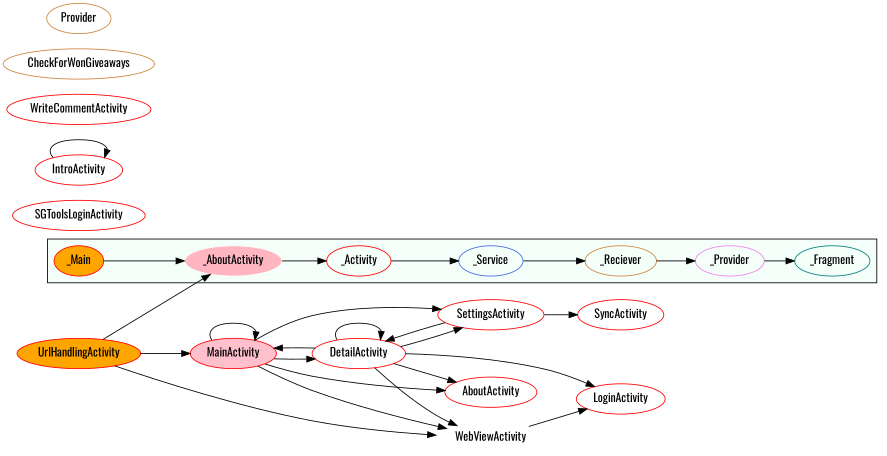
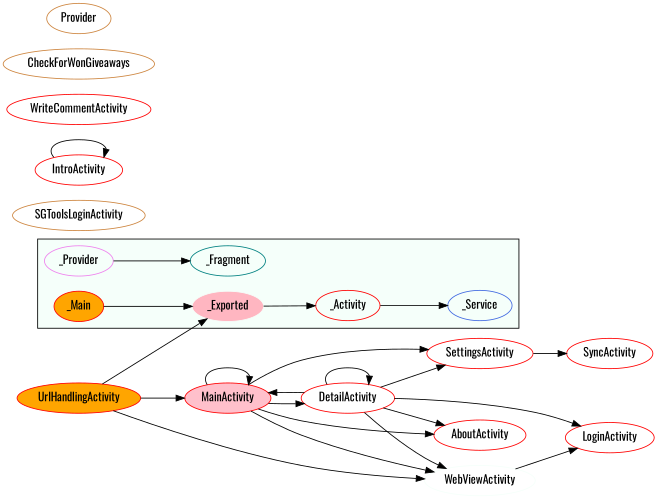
(79, 215) -> (79, 215)
(233, 261) -> (228, 306)
(621, 261) -> none
(419, 330) -> none
